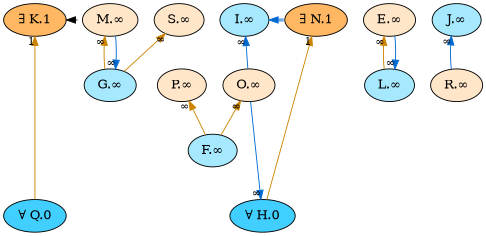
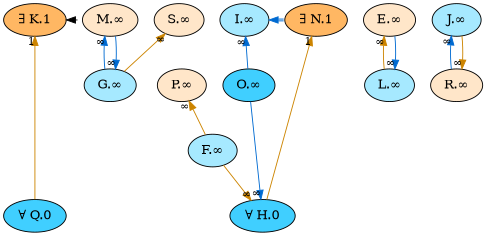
none -> (463, 48)
(104, 57) -> (104, 57)
(249, 85) -> (249, 85)
(229, 122) -> (234, 179)
